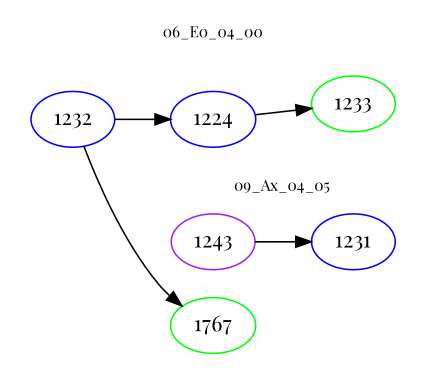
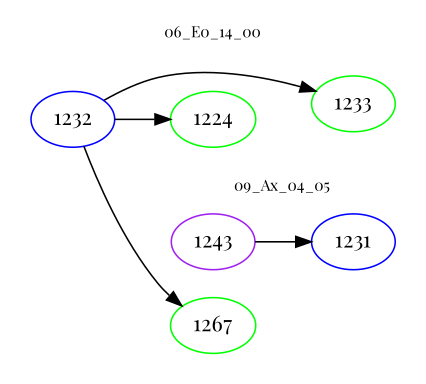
(213, 33) -> (213, 33)
(276, 112) -> (200, 73)
(213, 119) -> (213, 119)
(213, 325) -> (213, 325)
